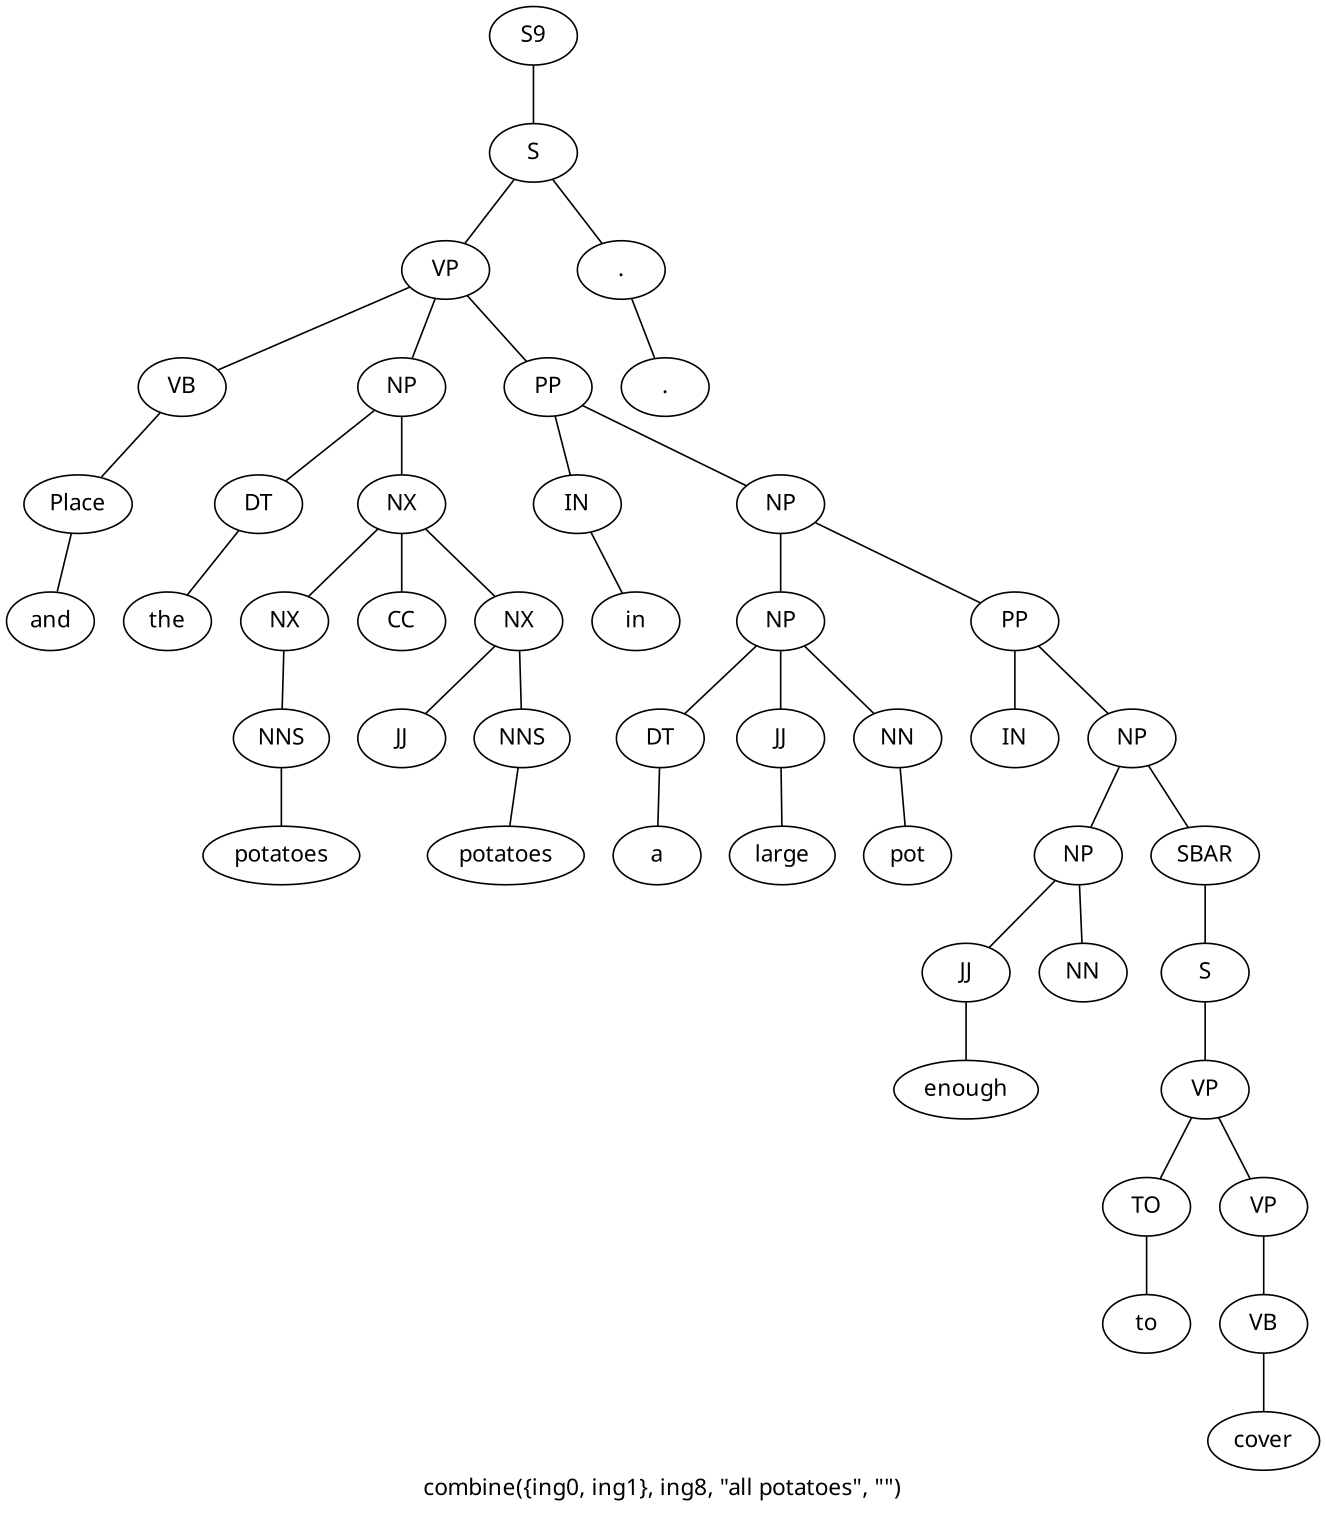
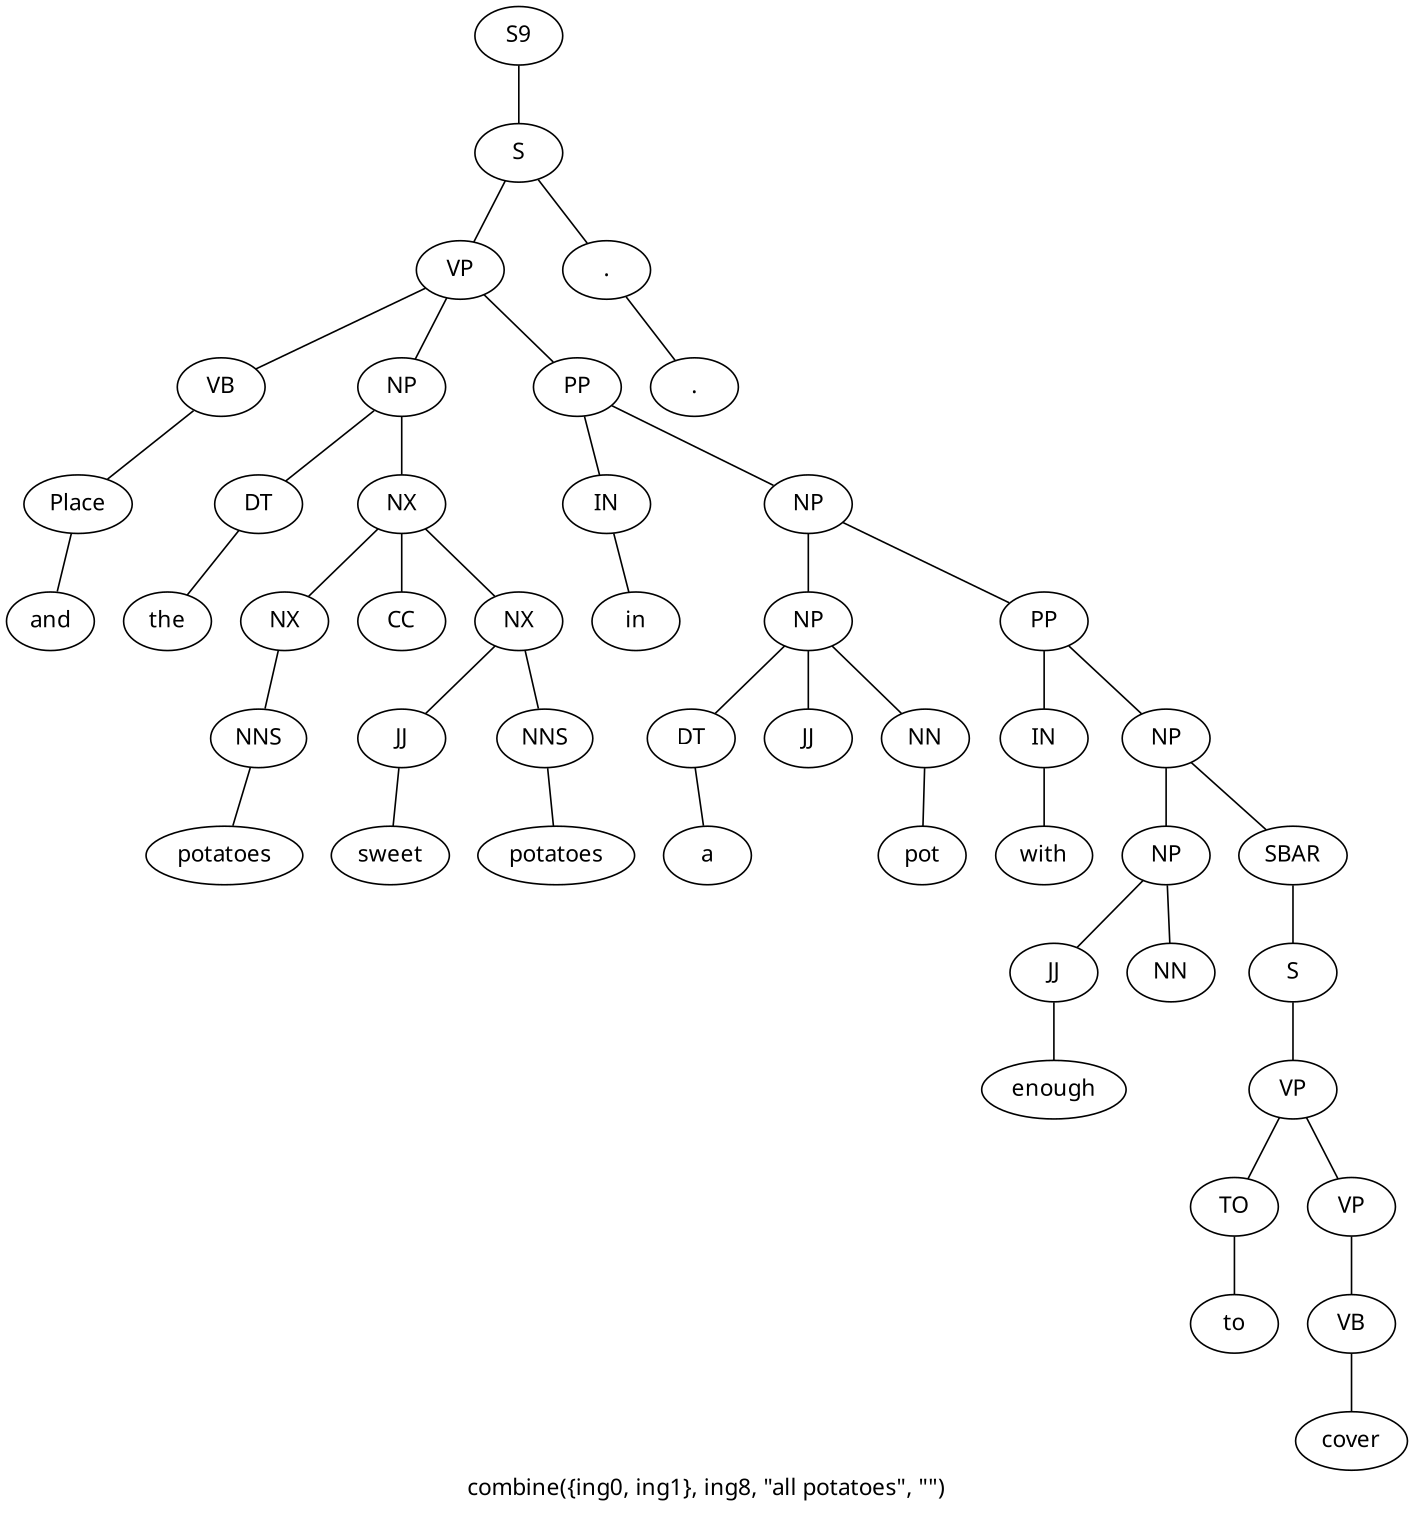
none -> (390, 855)
(782, 855) -> none
none -> (1044, 855)
